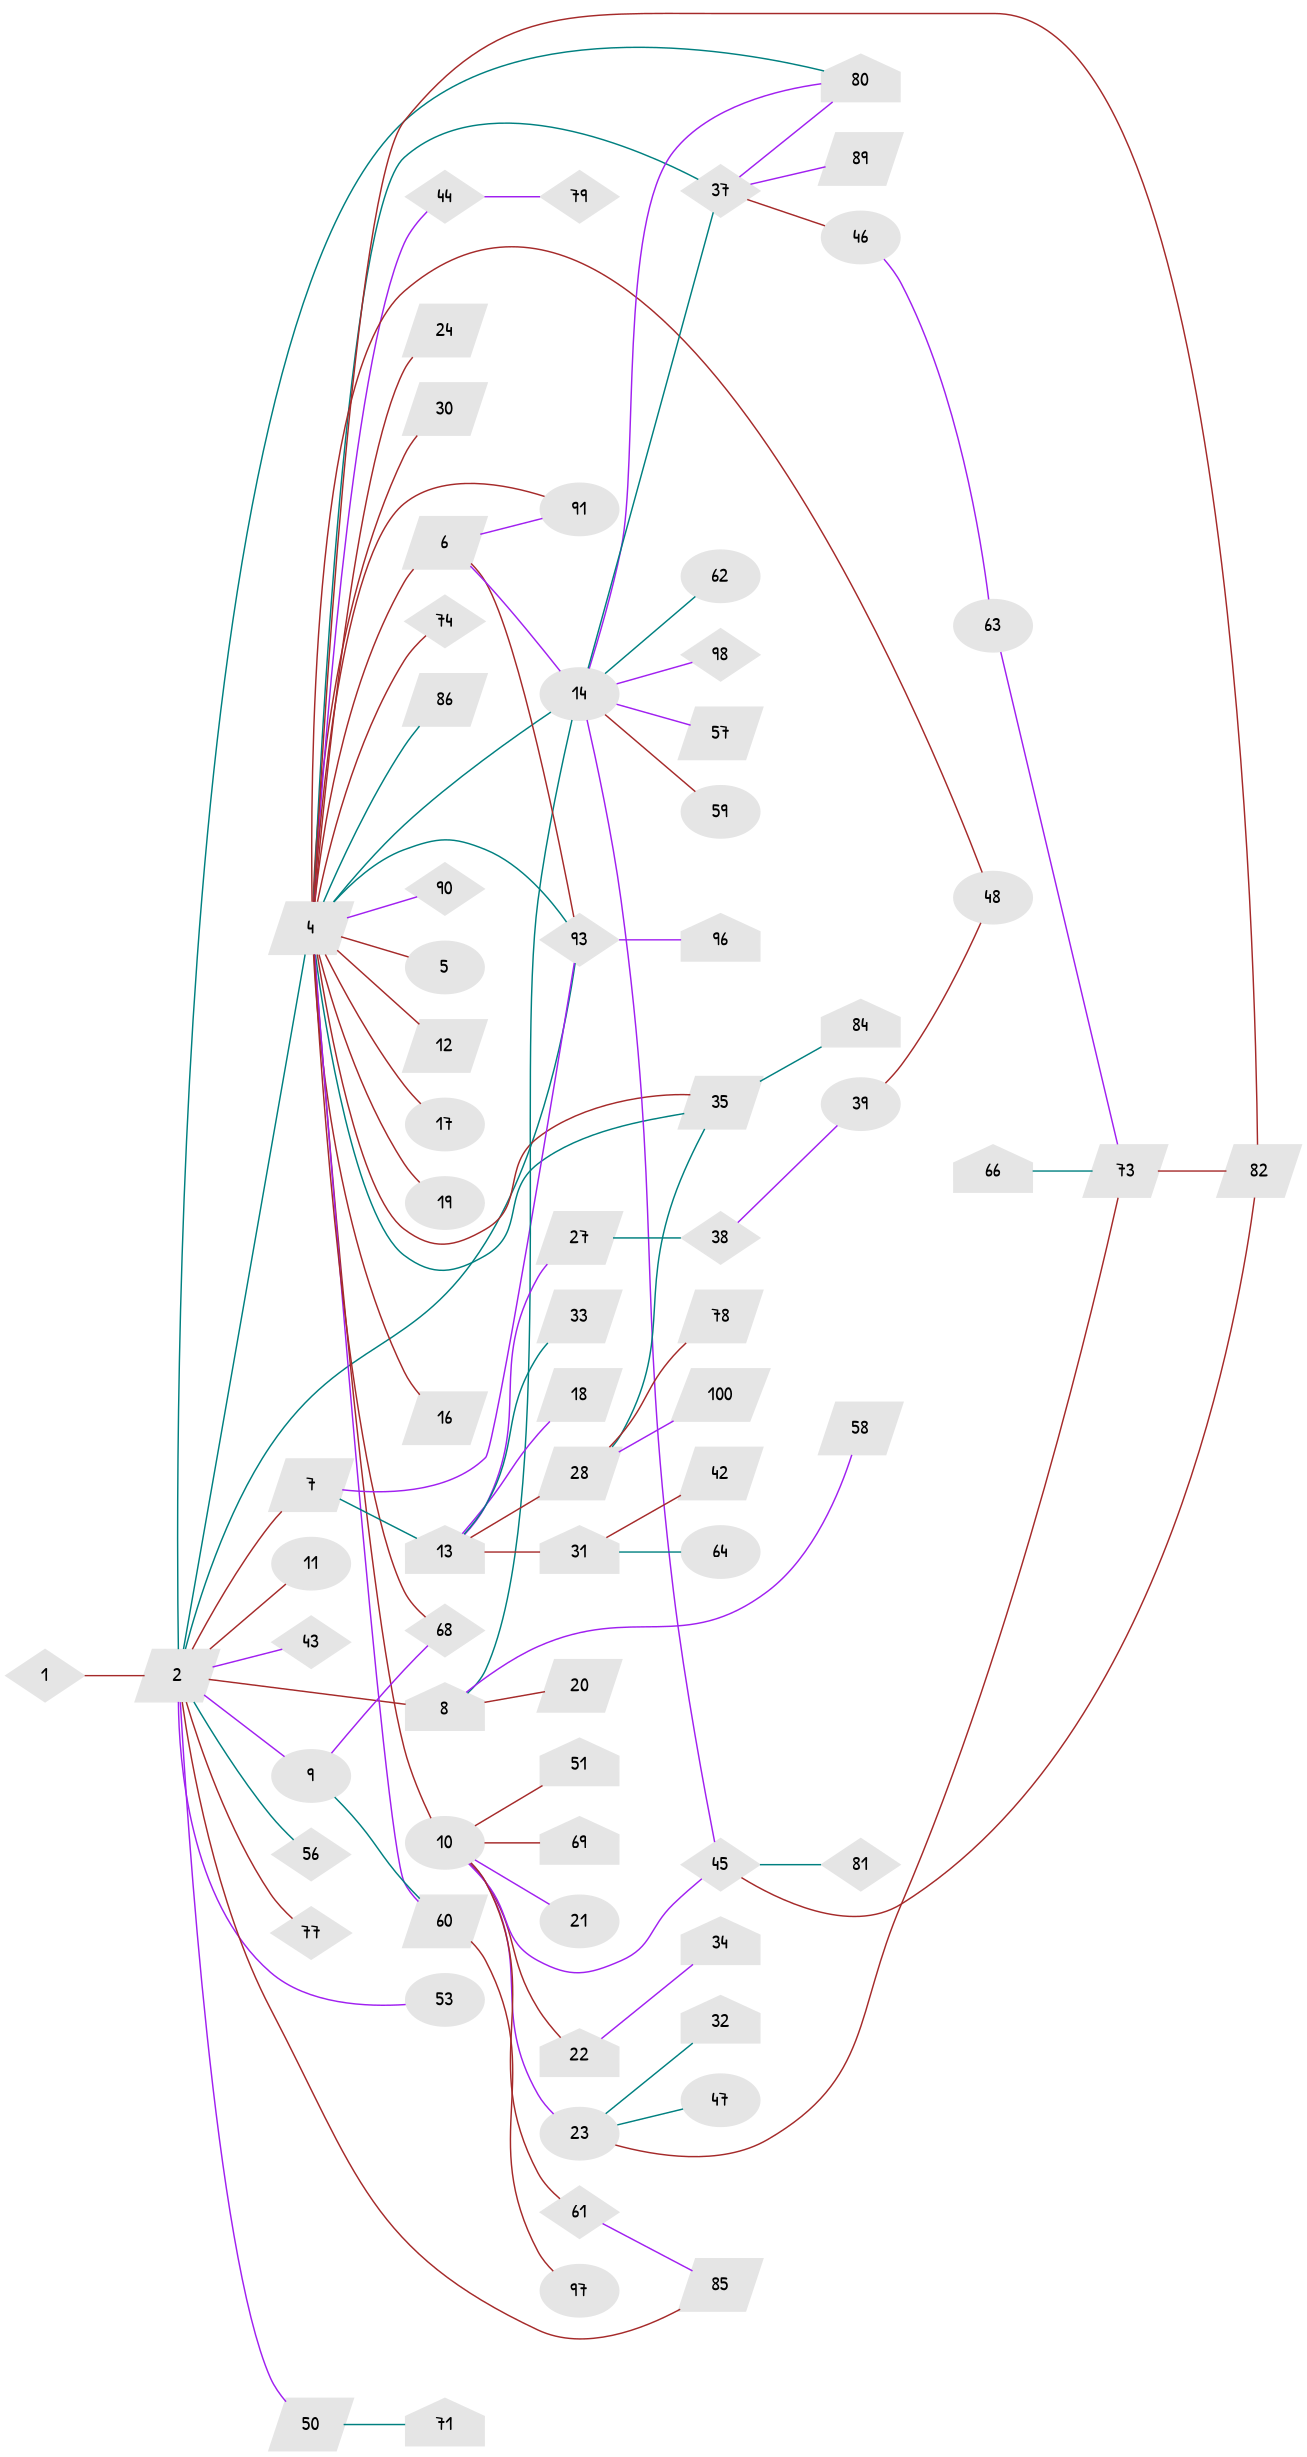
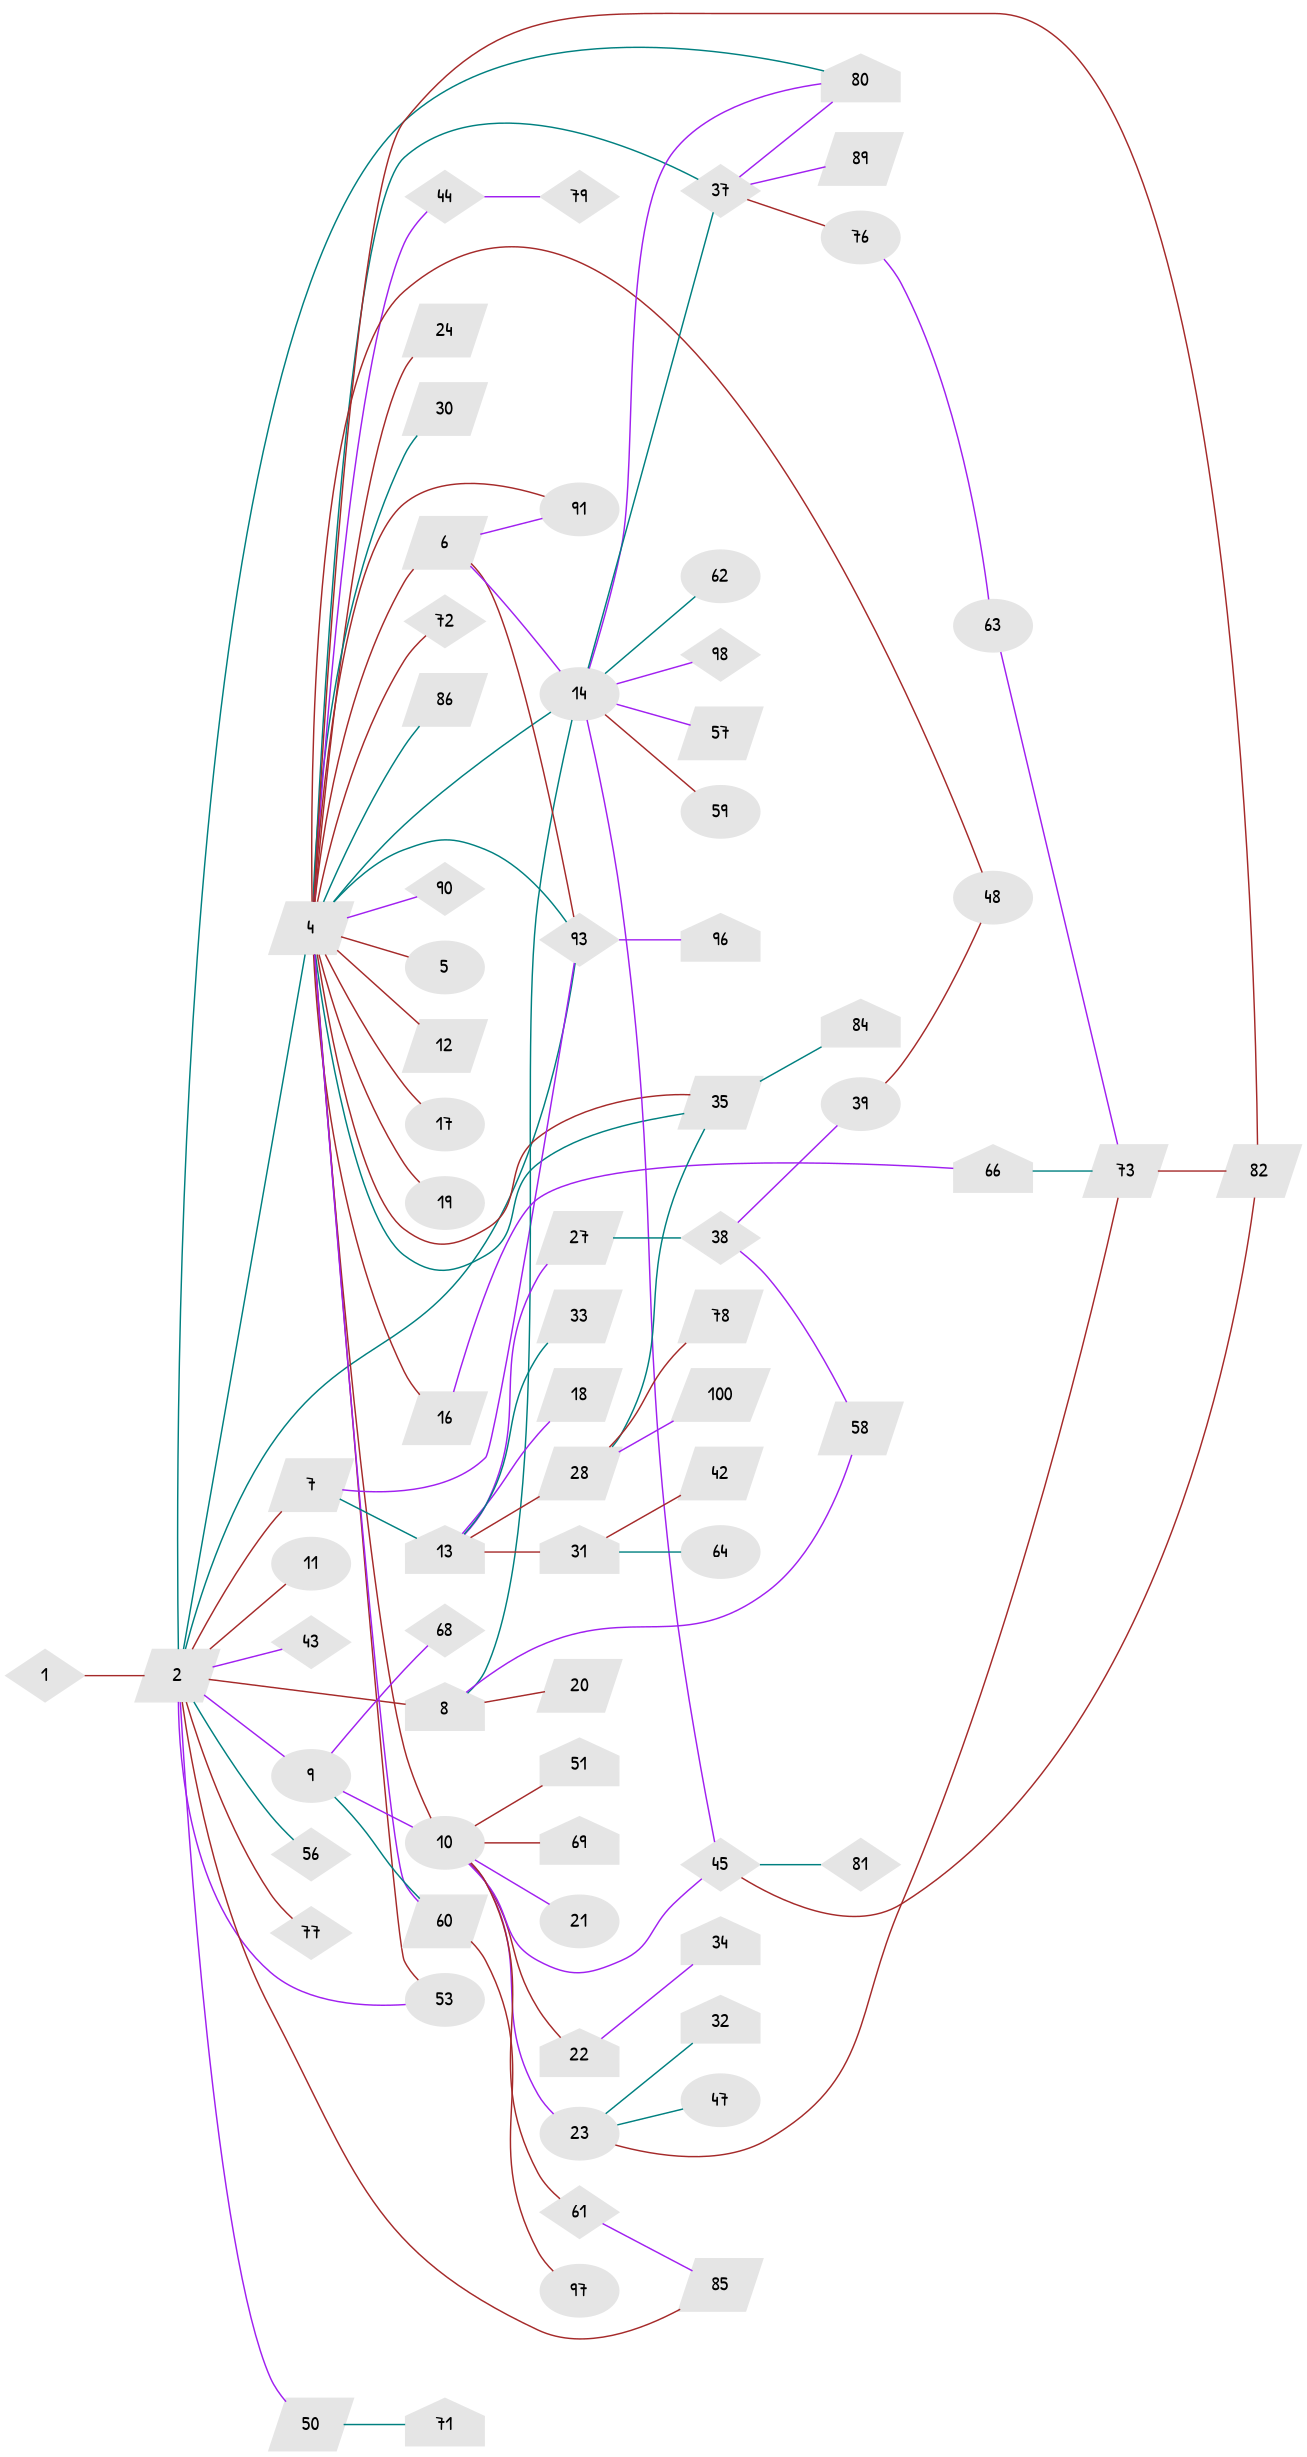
(861, 237) -> (861, 237)
(445, 621) -> (445, 621)
(340, 662) -> (340, 662)
none -> (637, 1171)
(343, 1293) -> (357, 1470)
none -> (800, 1322)
none -> (378, 1809)
